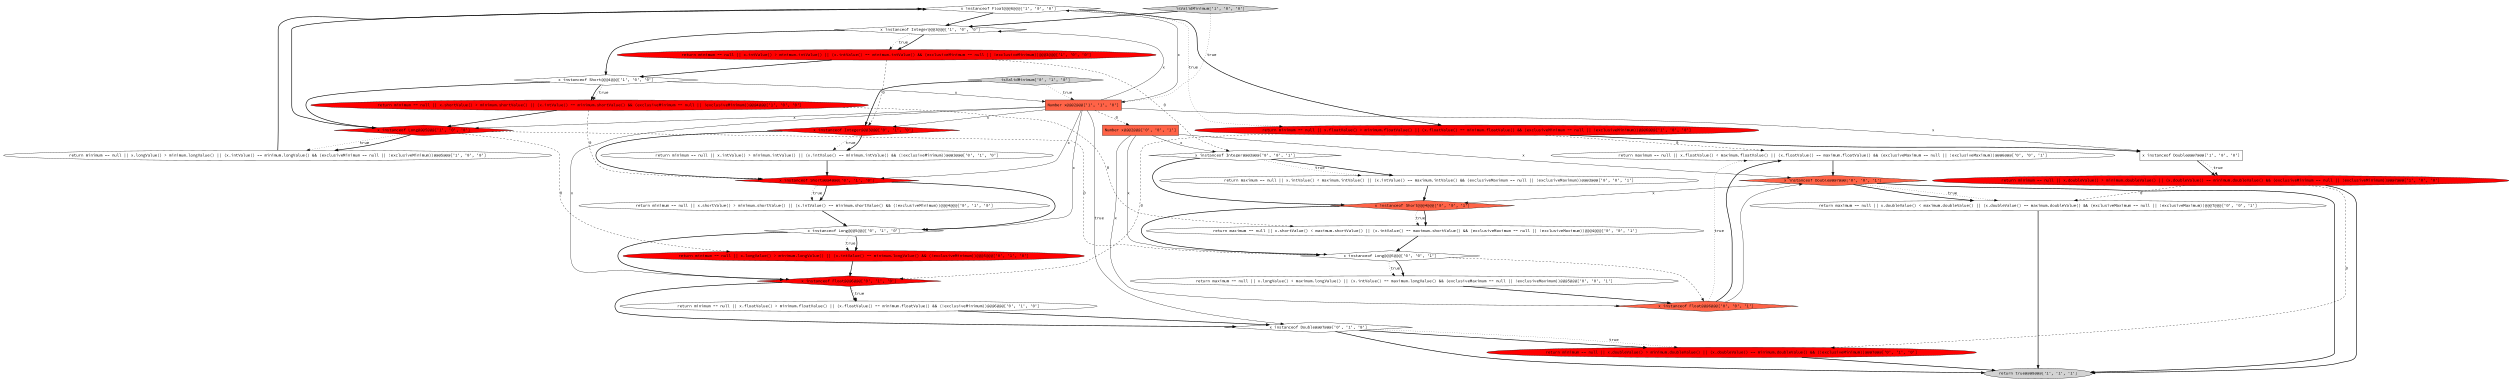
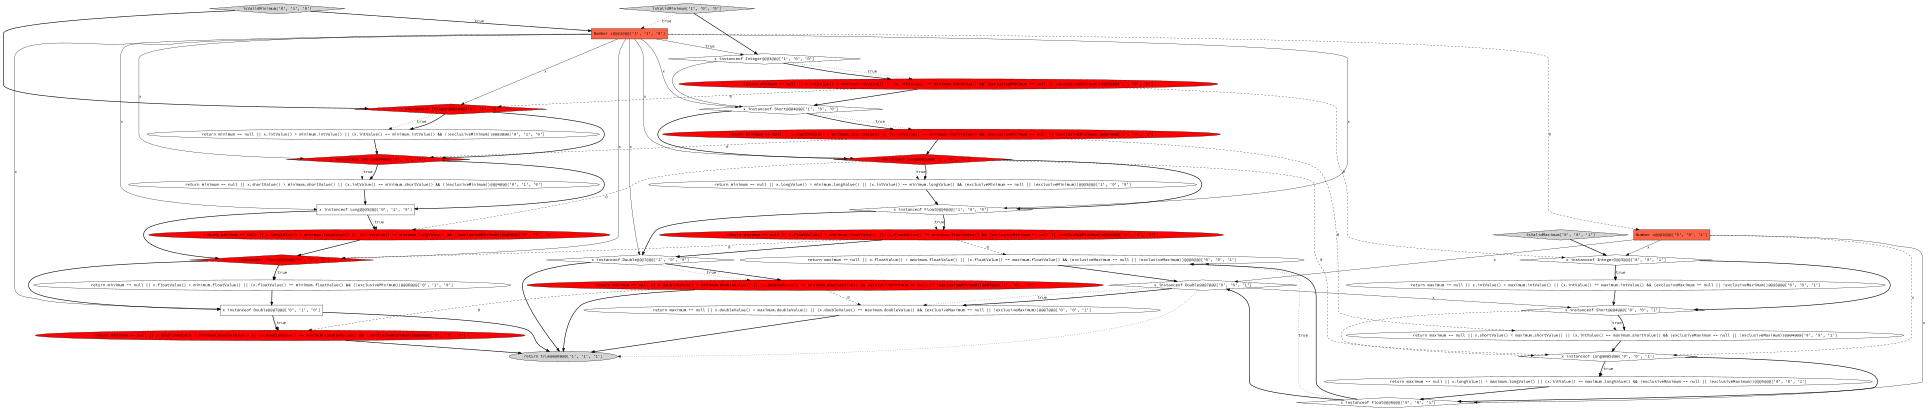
(971, 19) -> (753, 216)
(717, 34) -> (678, 91)
(1164, 67) -> (710, 46)
(855, 89) -> (673, 93)
(1058, 92) -> (450, 21)
(2191, 155) -> (640, 260)
(1833, 181) -> (1203, 285)
(2302, 194) -> (915, 349)
(1422, 206) -> (1613, 310)
(1099, 218) -> (16, 172)
(1149, 223) -> (1343, 340)
(1741, 227) -> (1249, 380)
(854, 231) -> (366, 210)
none -> (1561, 235)
(1166, 247) -> (1912, 314)
(1581, 264) -> (1877, 385)
none -> (523, 285)
(1706, 306) -> (1388, 403)
(1318, 327) -> (272, 310)
